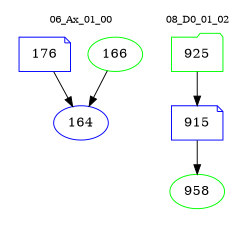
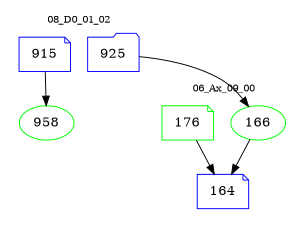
(81, 20) -> (224, 89)
(45, 54) -> (188, 123)
(197, 54) -> (113, 54)
(197, 84) -> (195, 68)
(81, 123) -> (223, 192)
